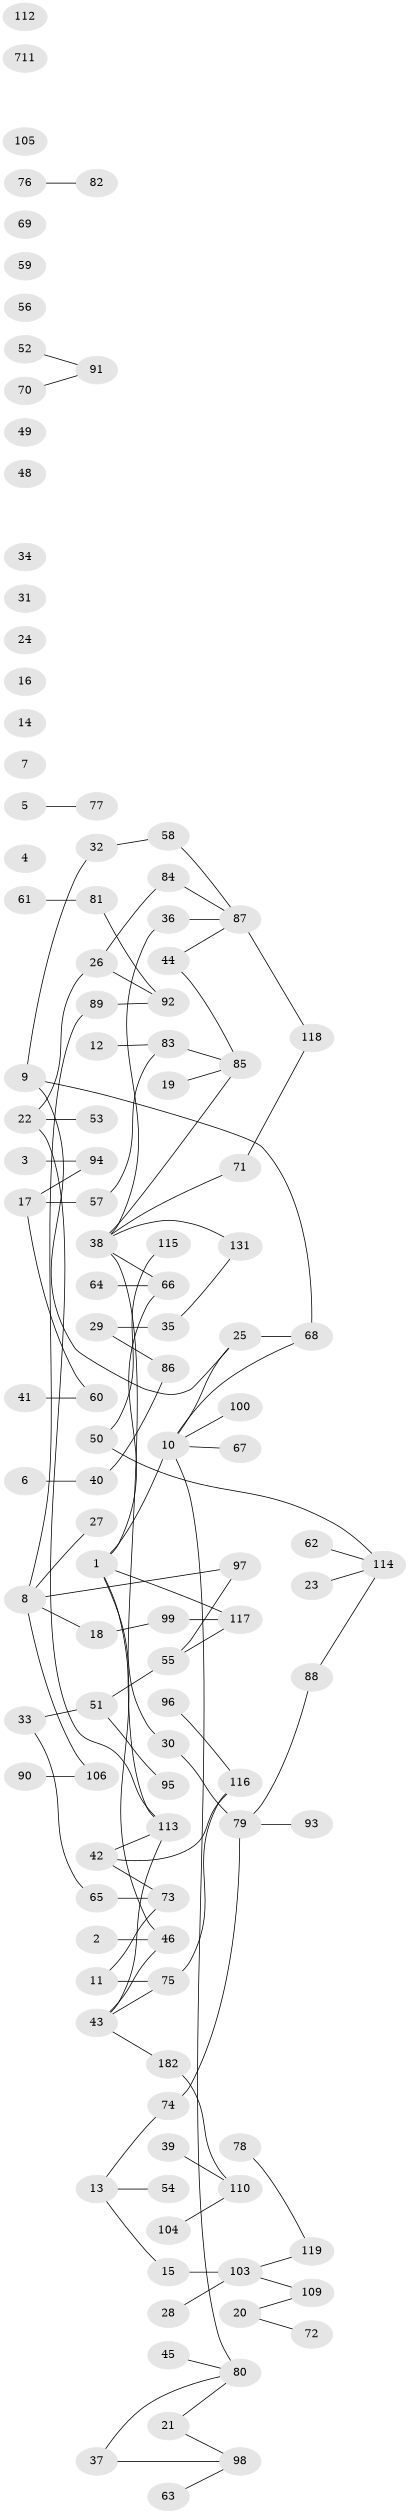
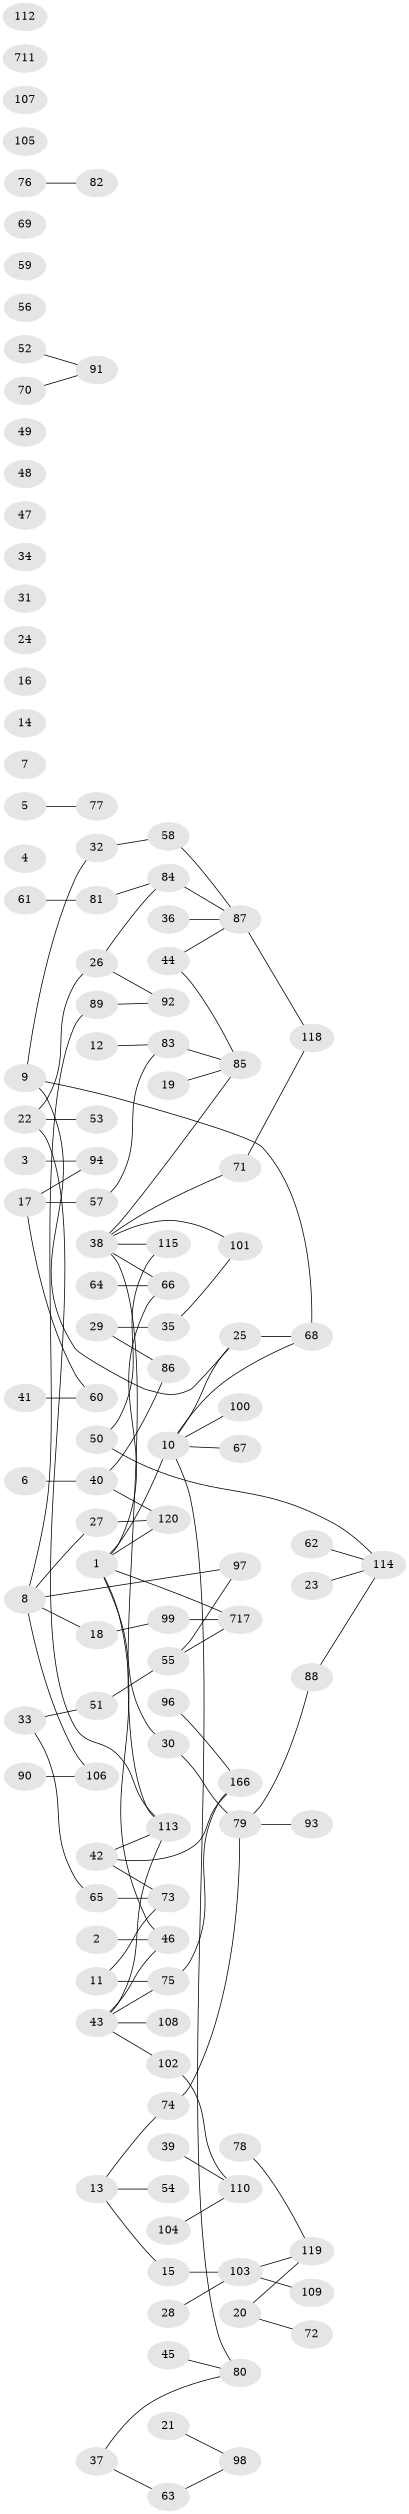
none -> (25, 100)
none -> (25, 516)
(127, 954) -> (133, 889)
(133, 1082) -> (132, 1244)
(240, 1246) -> (240, 1246)
none -> (169, 1520)
(240, 1620) -> (240, 1620)
(240, 1783) -> (240, 1783)
(169, 1786) -> none
none -> (169, 2023)
(169, 2064) -> (169, 2064)
(276, 2303) -> (271, 2287)
(204, 2399) -> none
(168, 2461) -> (133, 2479)
